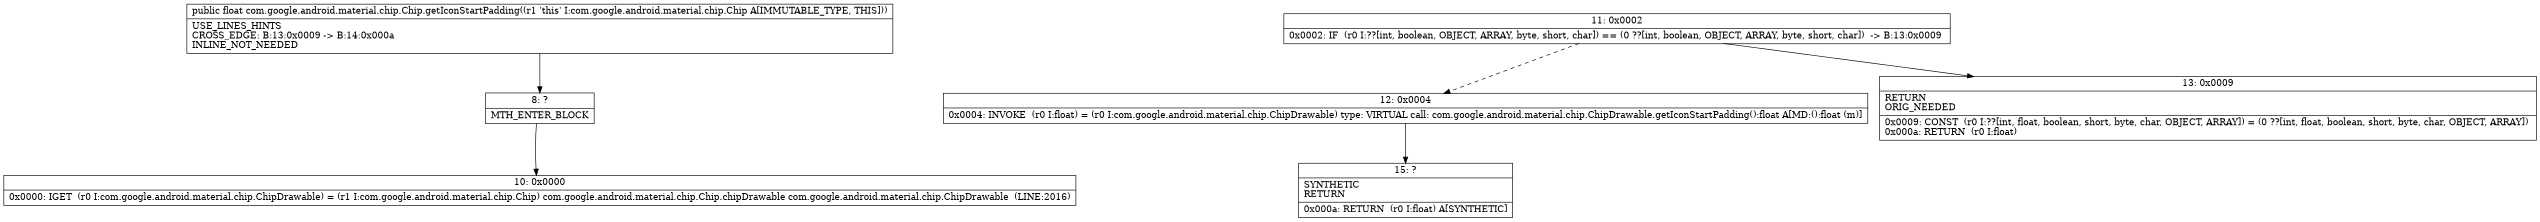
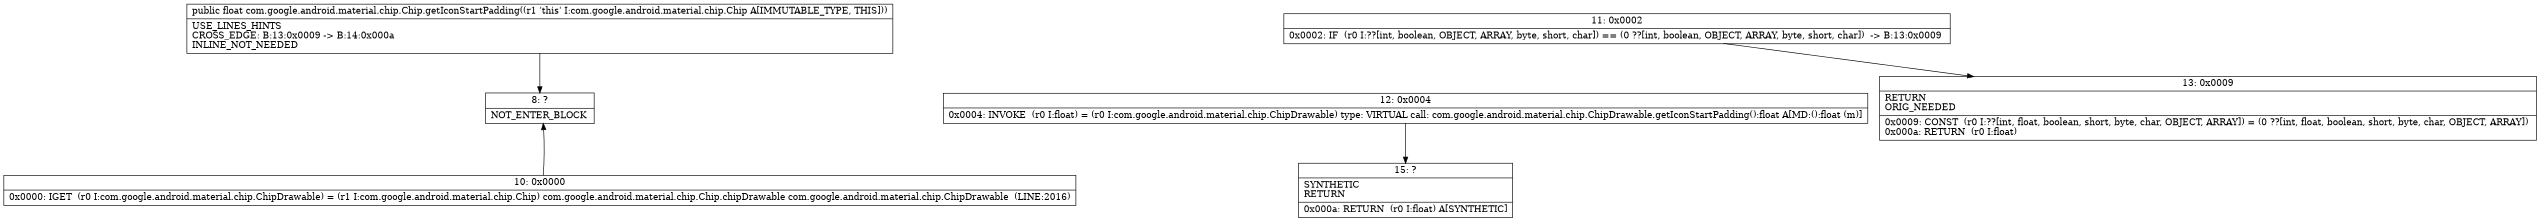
(1514, 67) -> none
(540, 116) -> (539, 116)
(536, 146) -> (544, 153)
